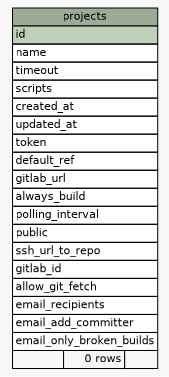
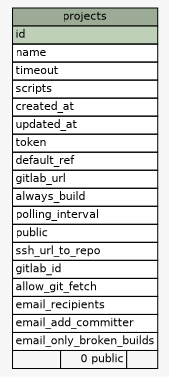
(103, 359) -> (102, 359)
